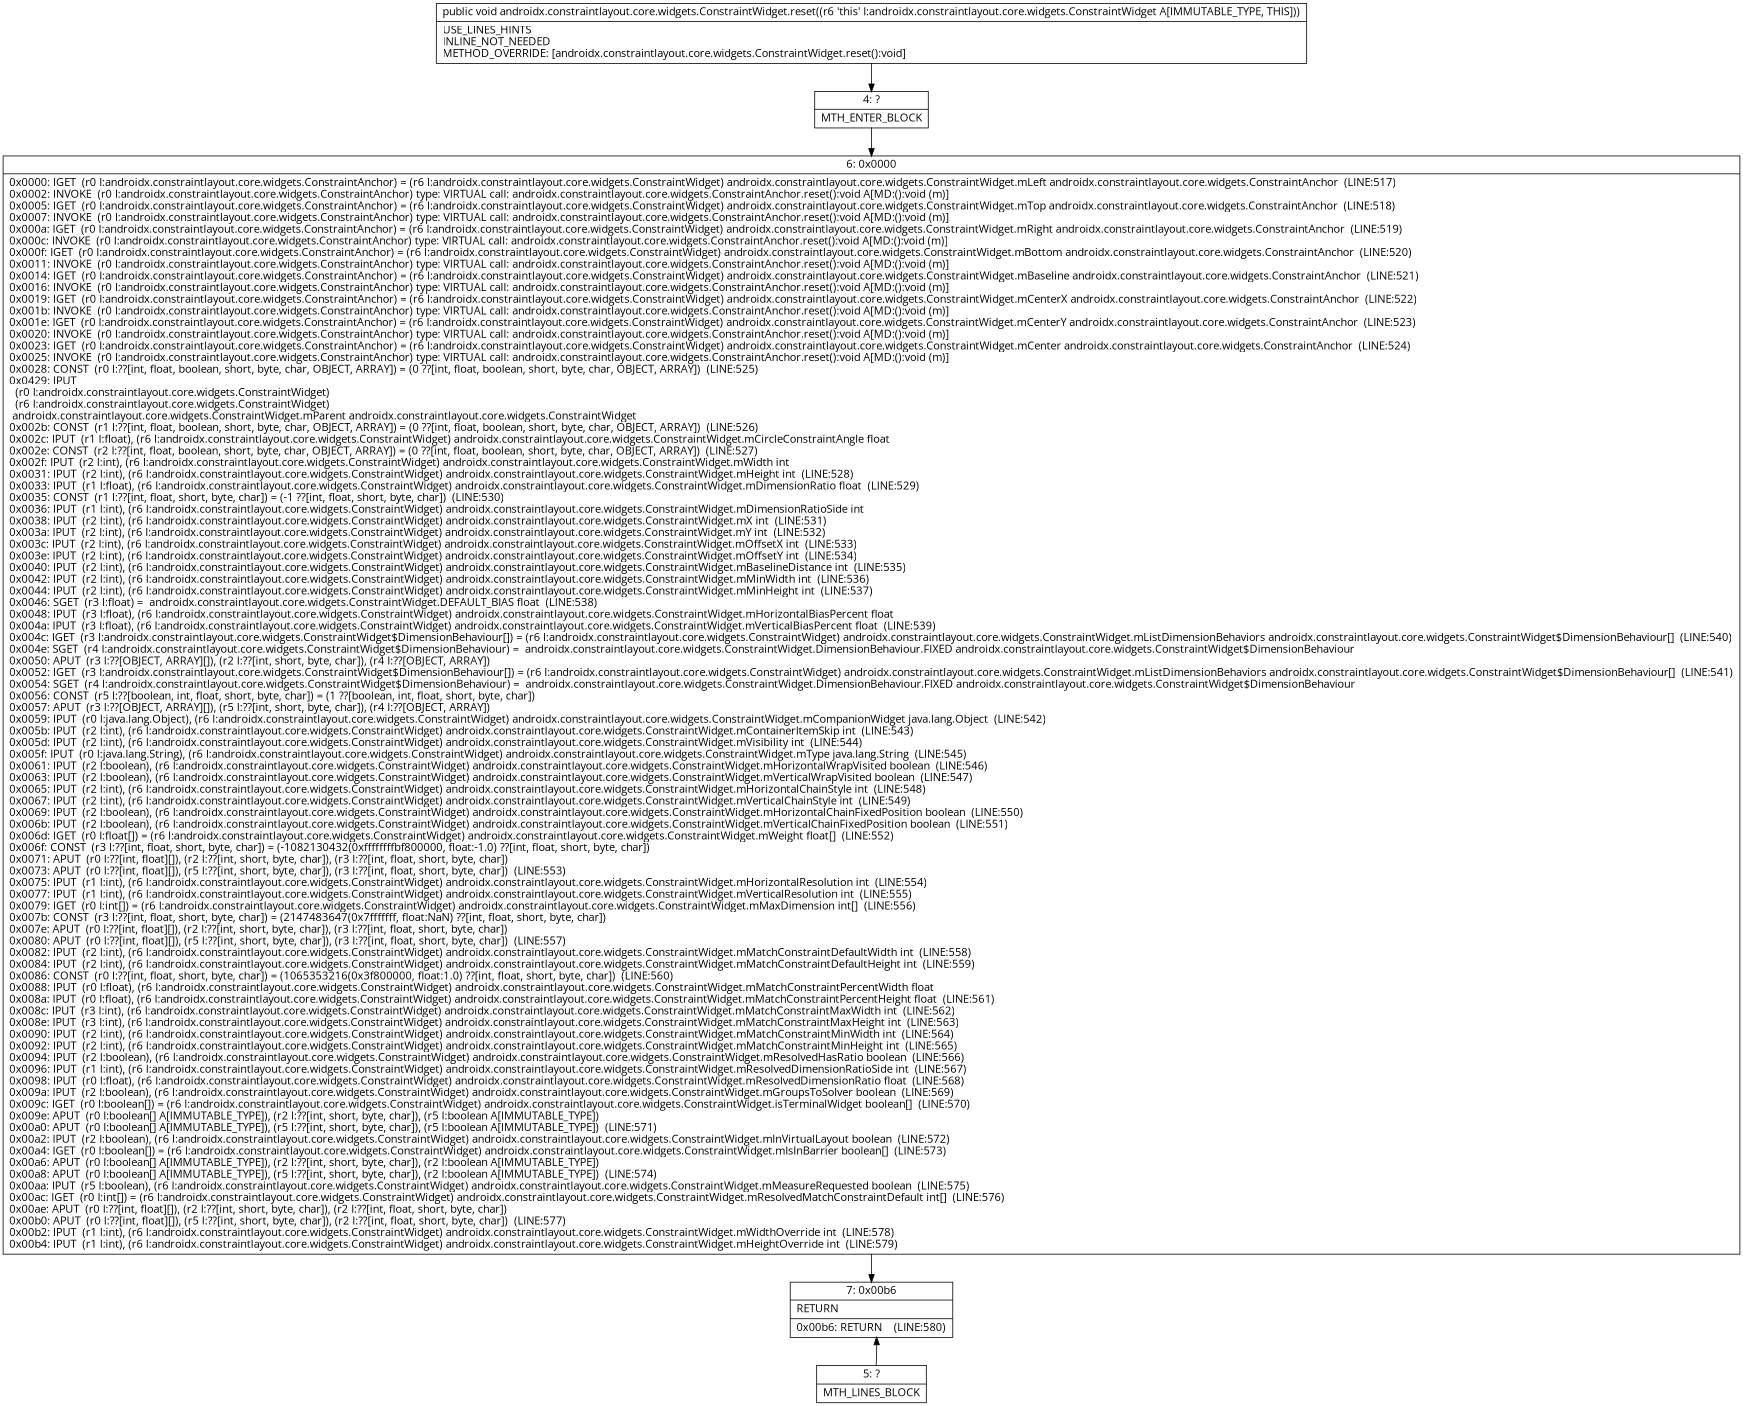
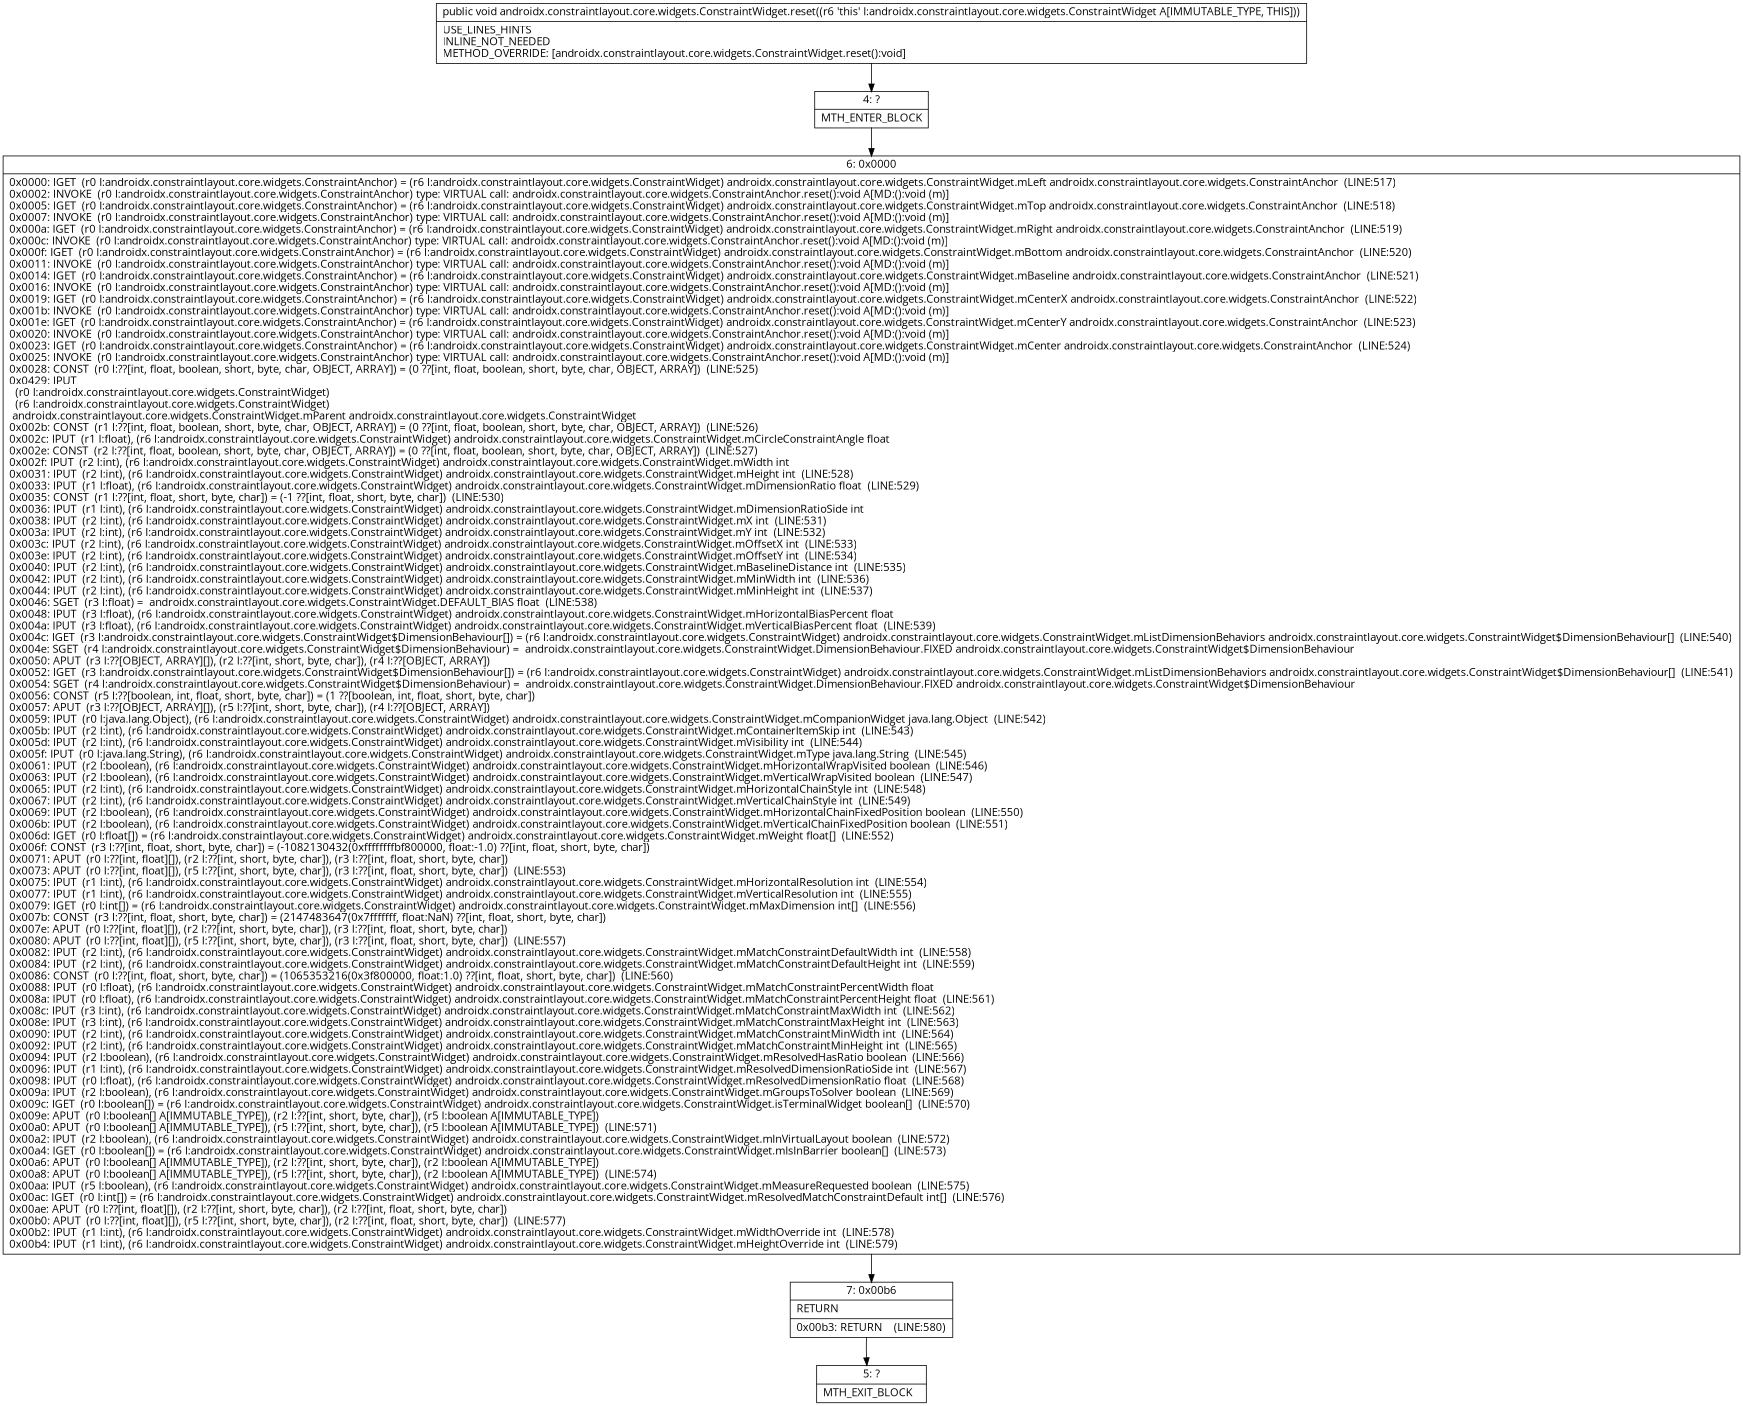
(872, 1328) -> (872, 1328)
(877, 1355) -> (866, 1347)
(872, 1393) -> (868, 1393)
